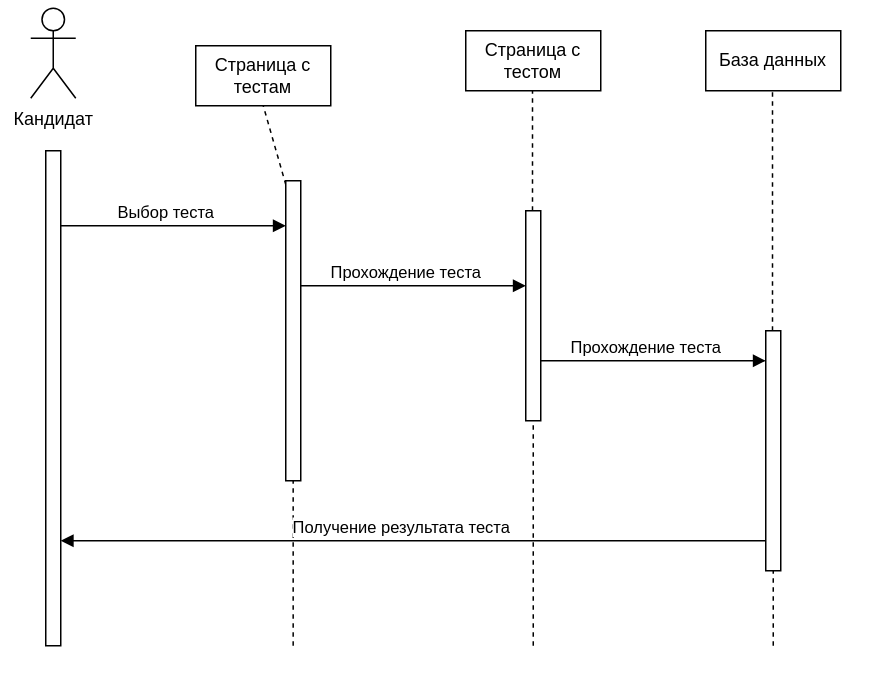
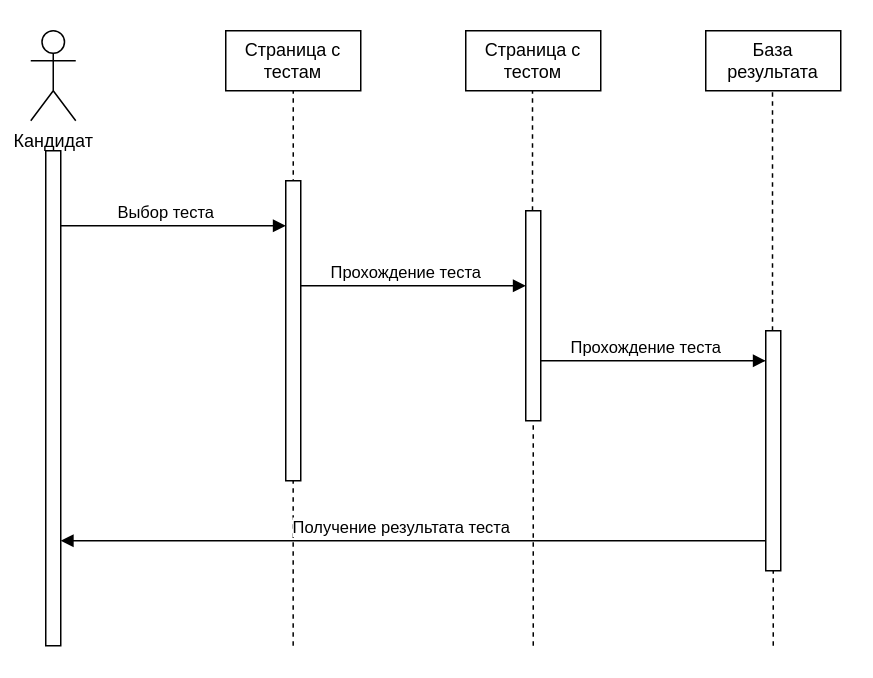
(53, 53) -> (53, 76)
(773, 61) -> (773, 61)
(263, 76) -> (293, 61)
